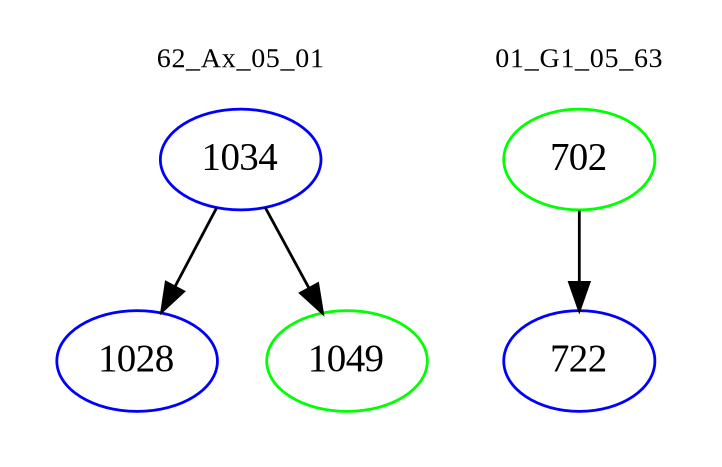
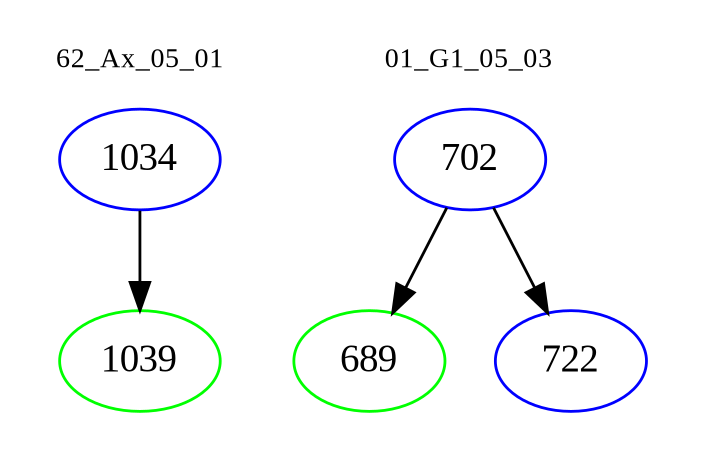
(581, 60) -> (470, 60)
(579, 160) -> (470, 160)
(137, 361) -> none
(347, 361) -> (140, 361)
none -> (369, 361)
